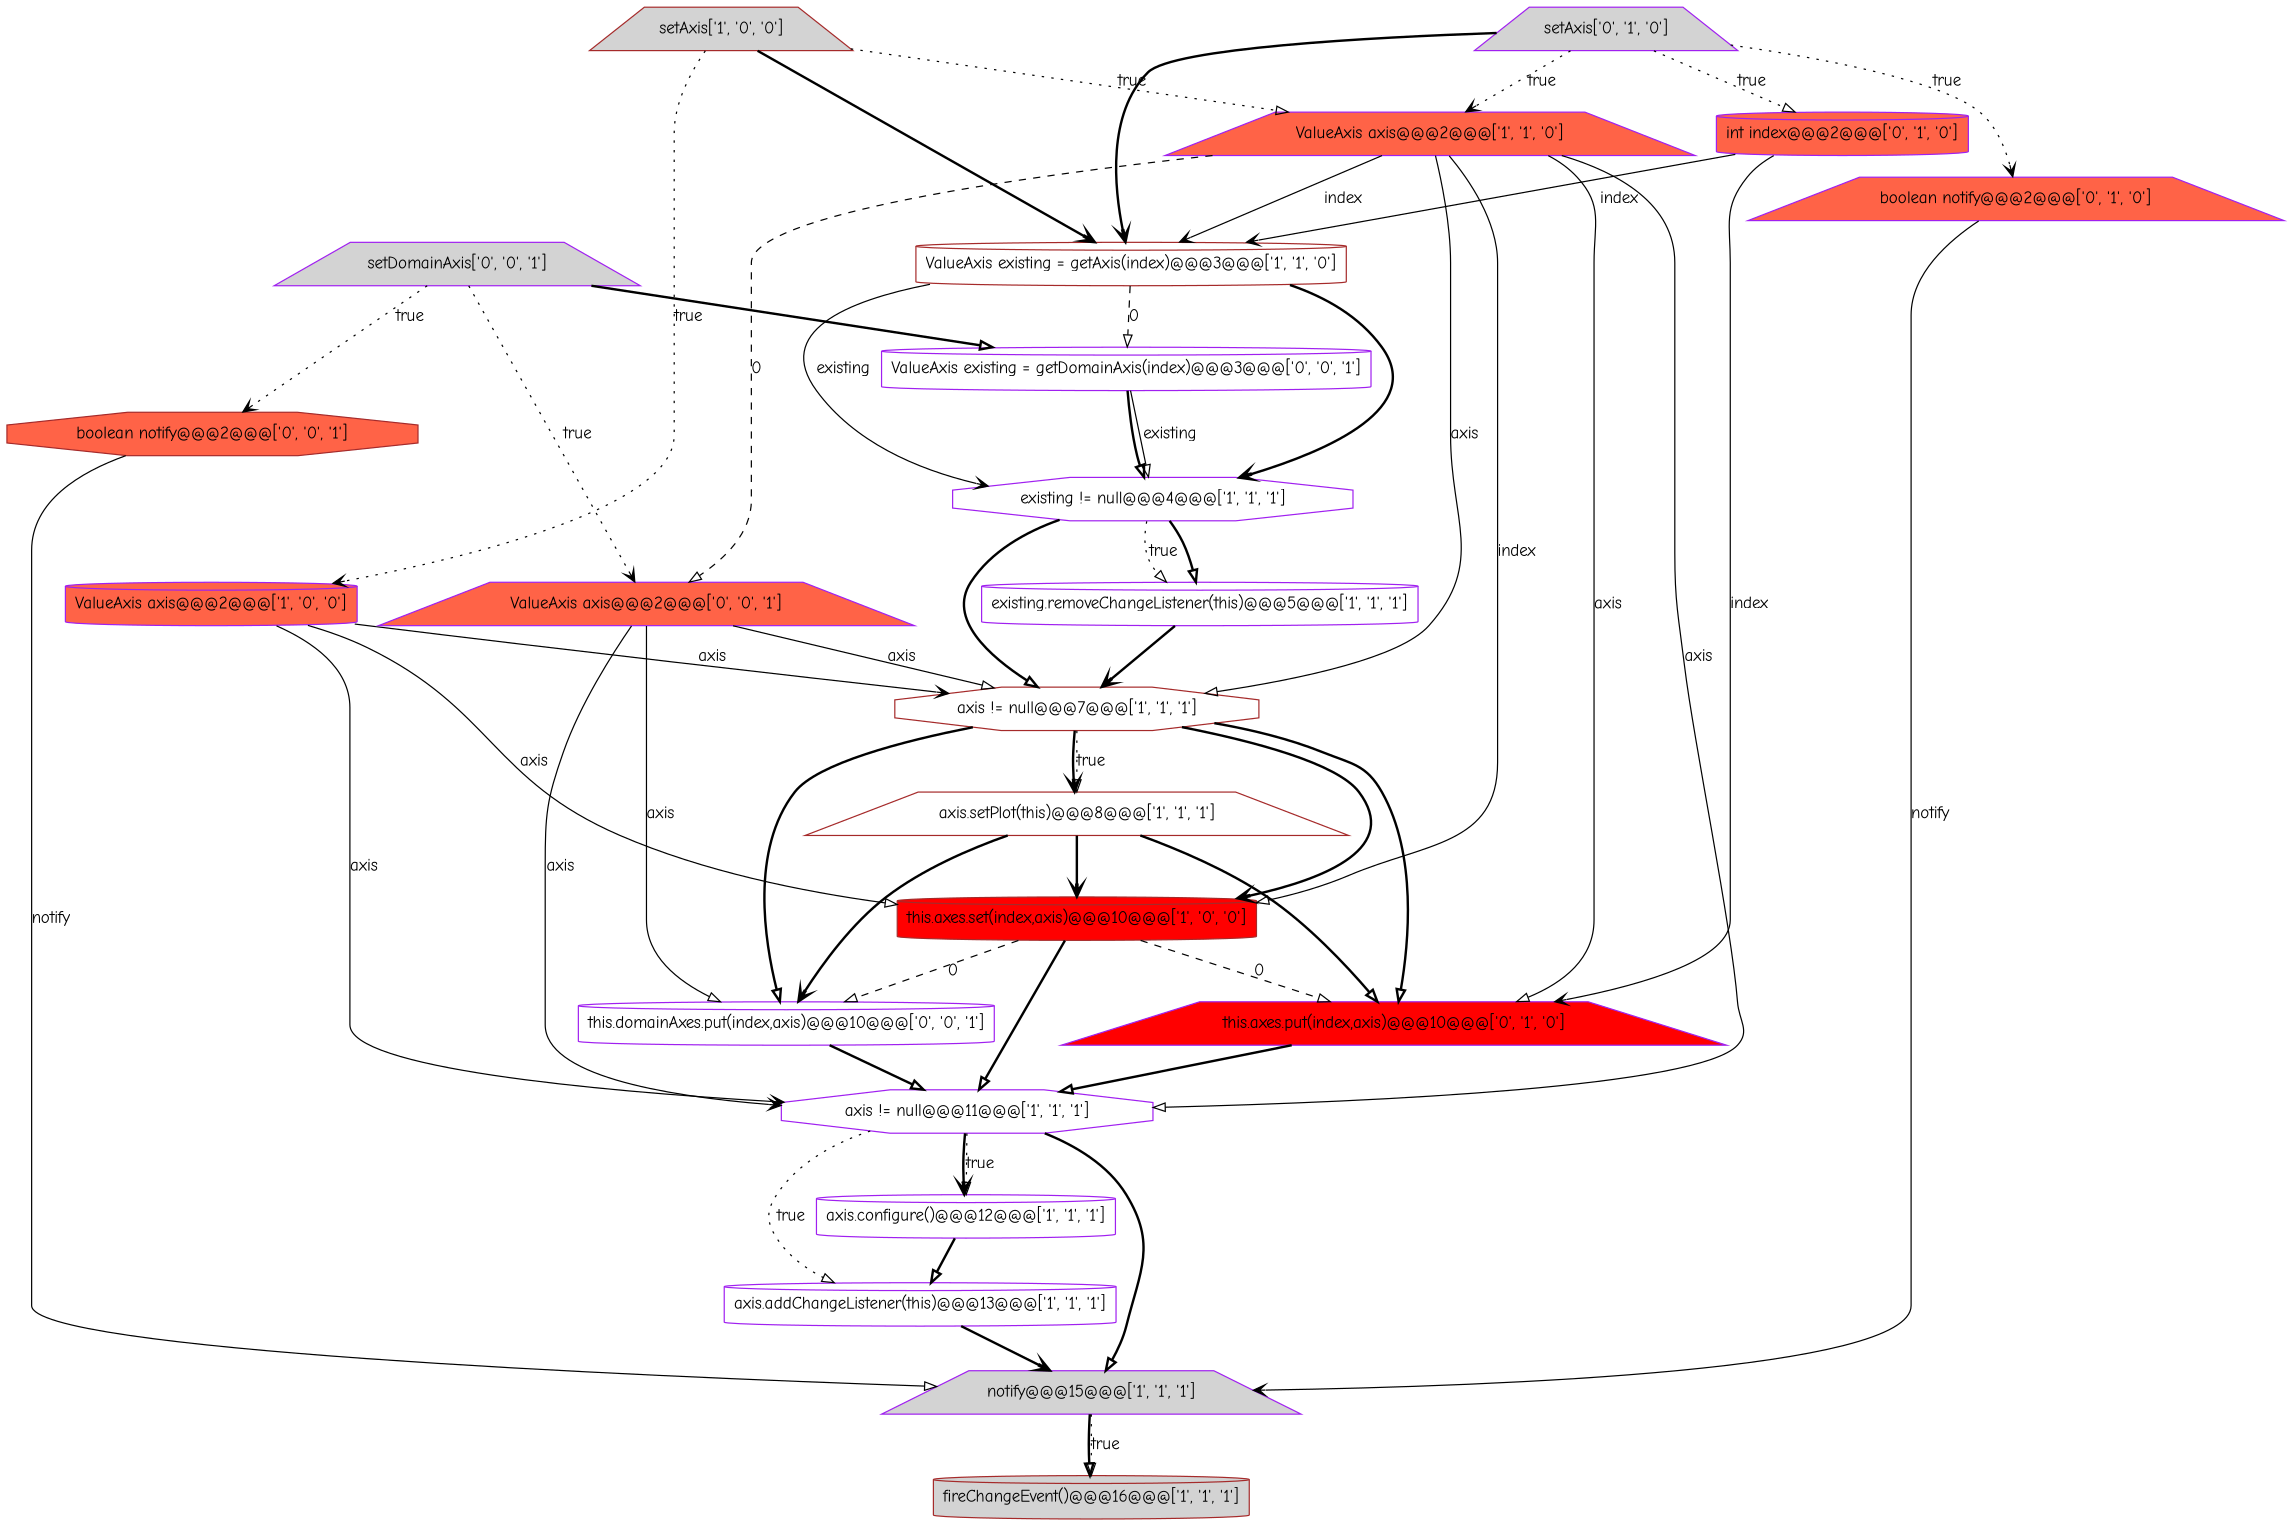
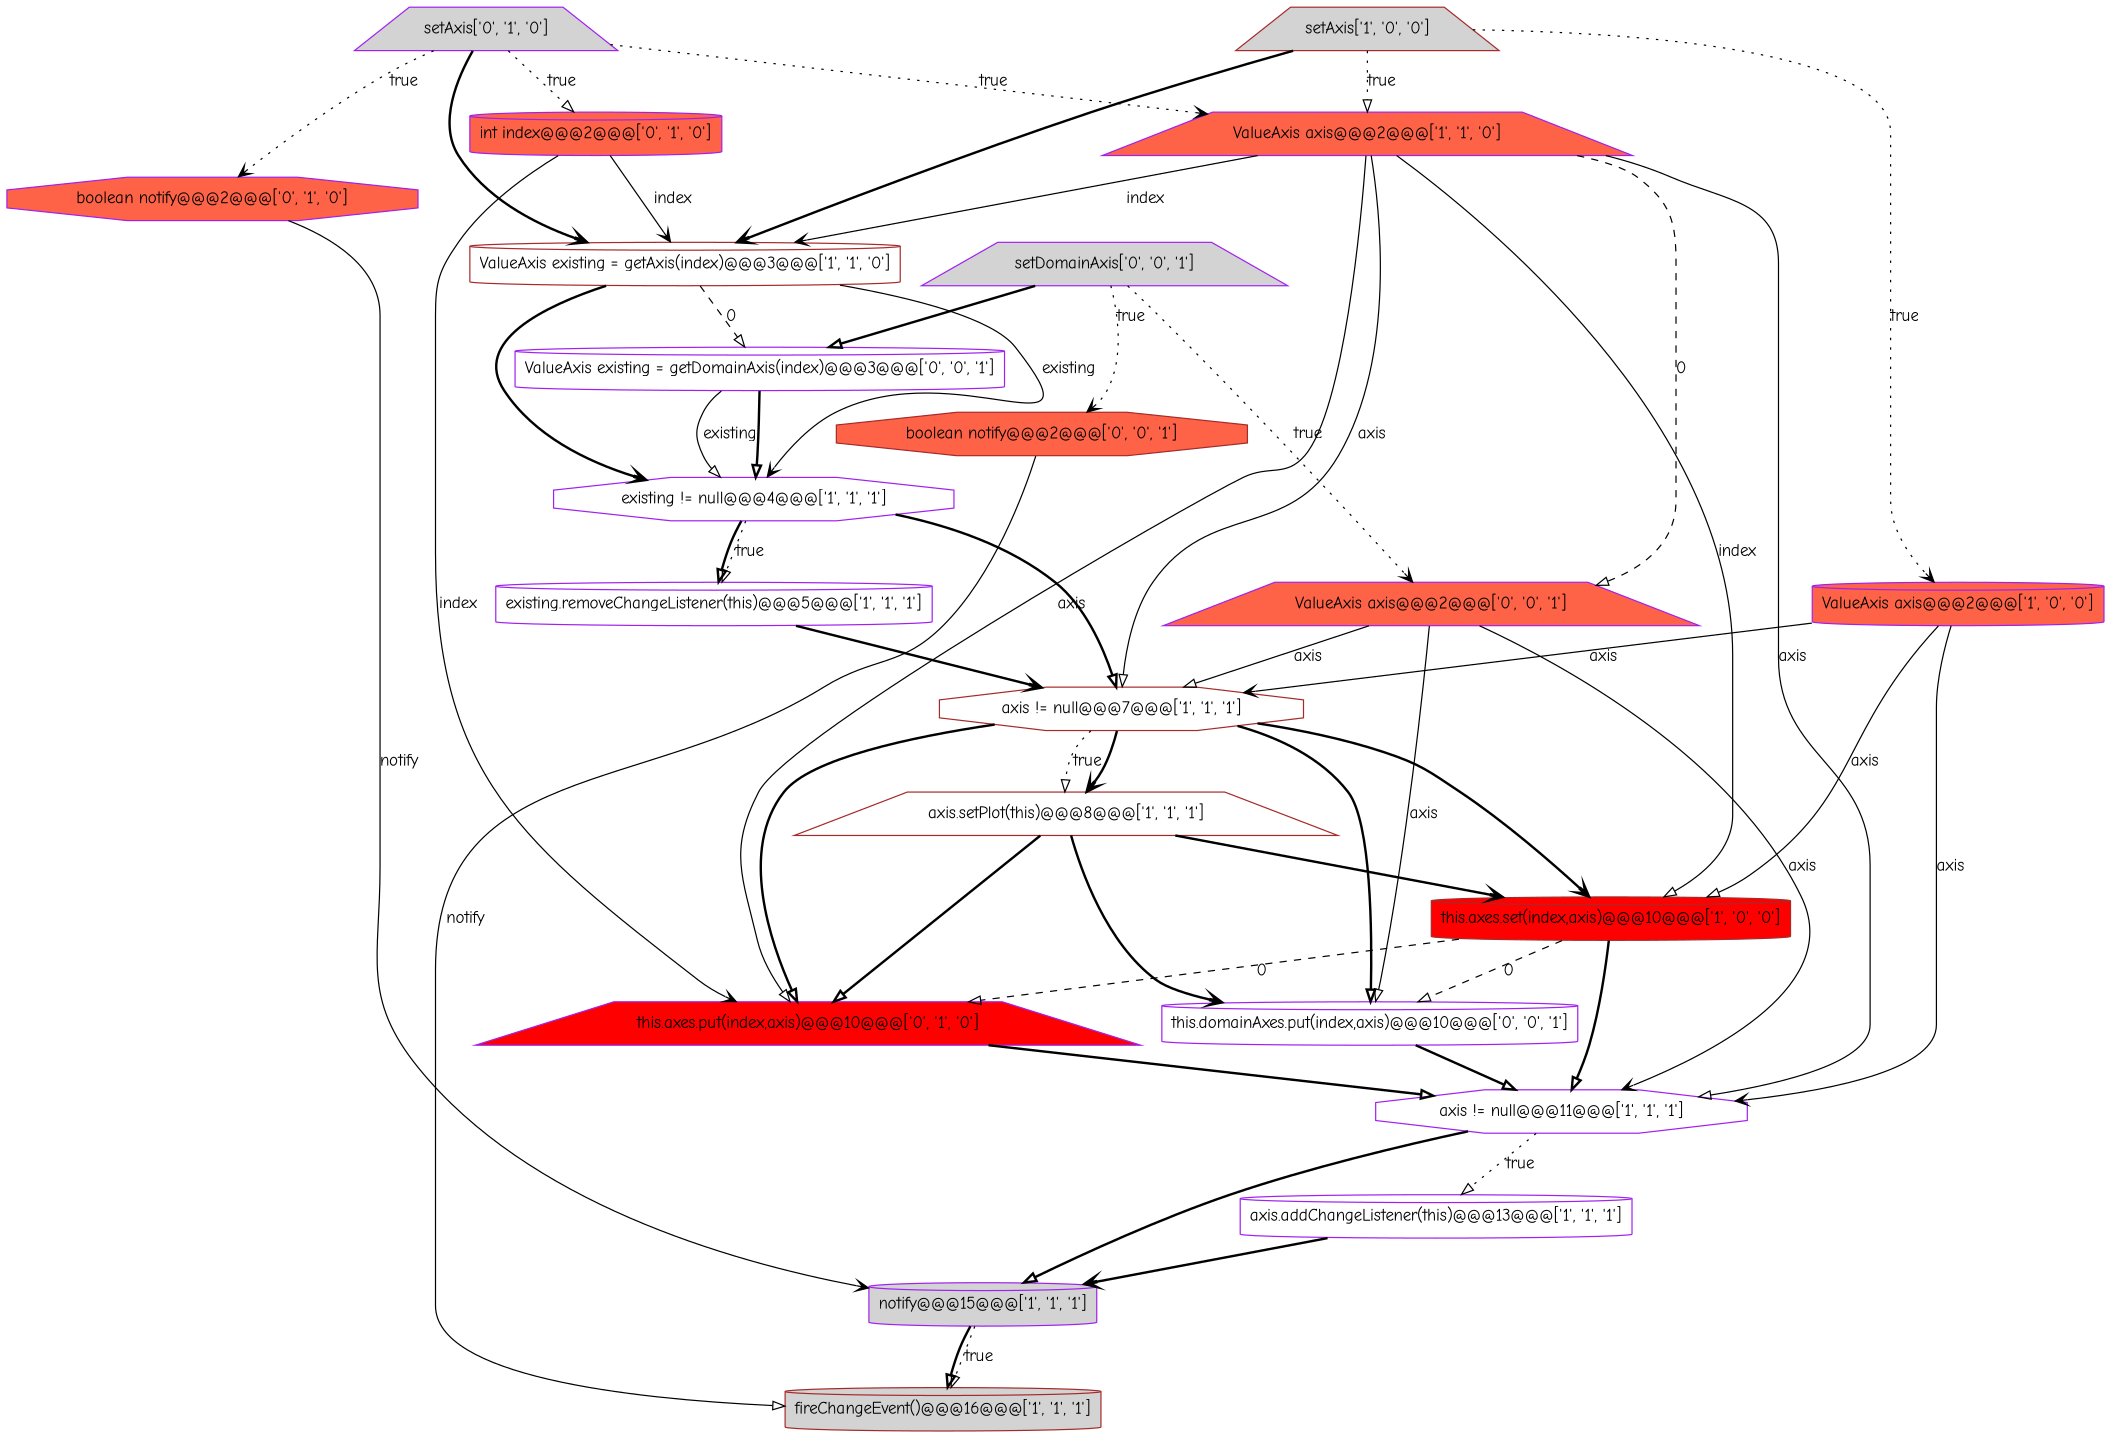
(2016, 199) -> (212, 199)
(966, 1216) -> none
(33, 1306) -> (446, 899)
(1091, 1392) -> (983, 1304)
